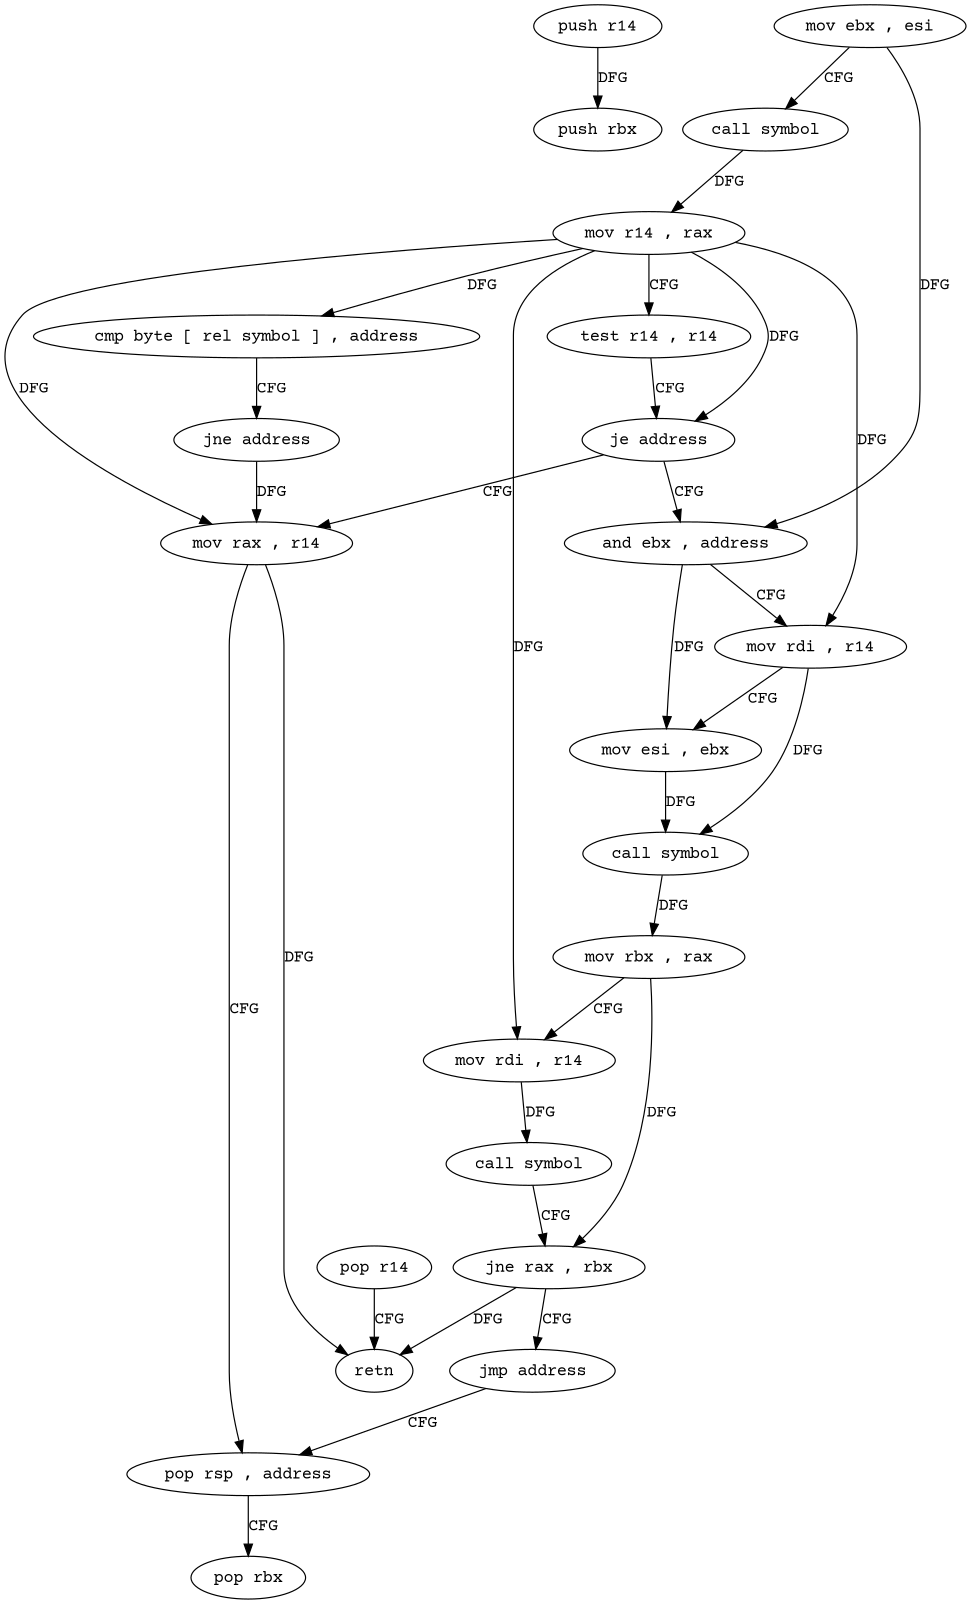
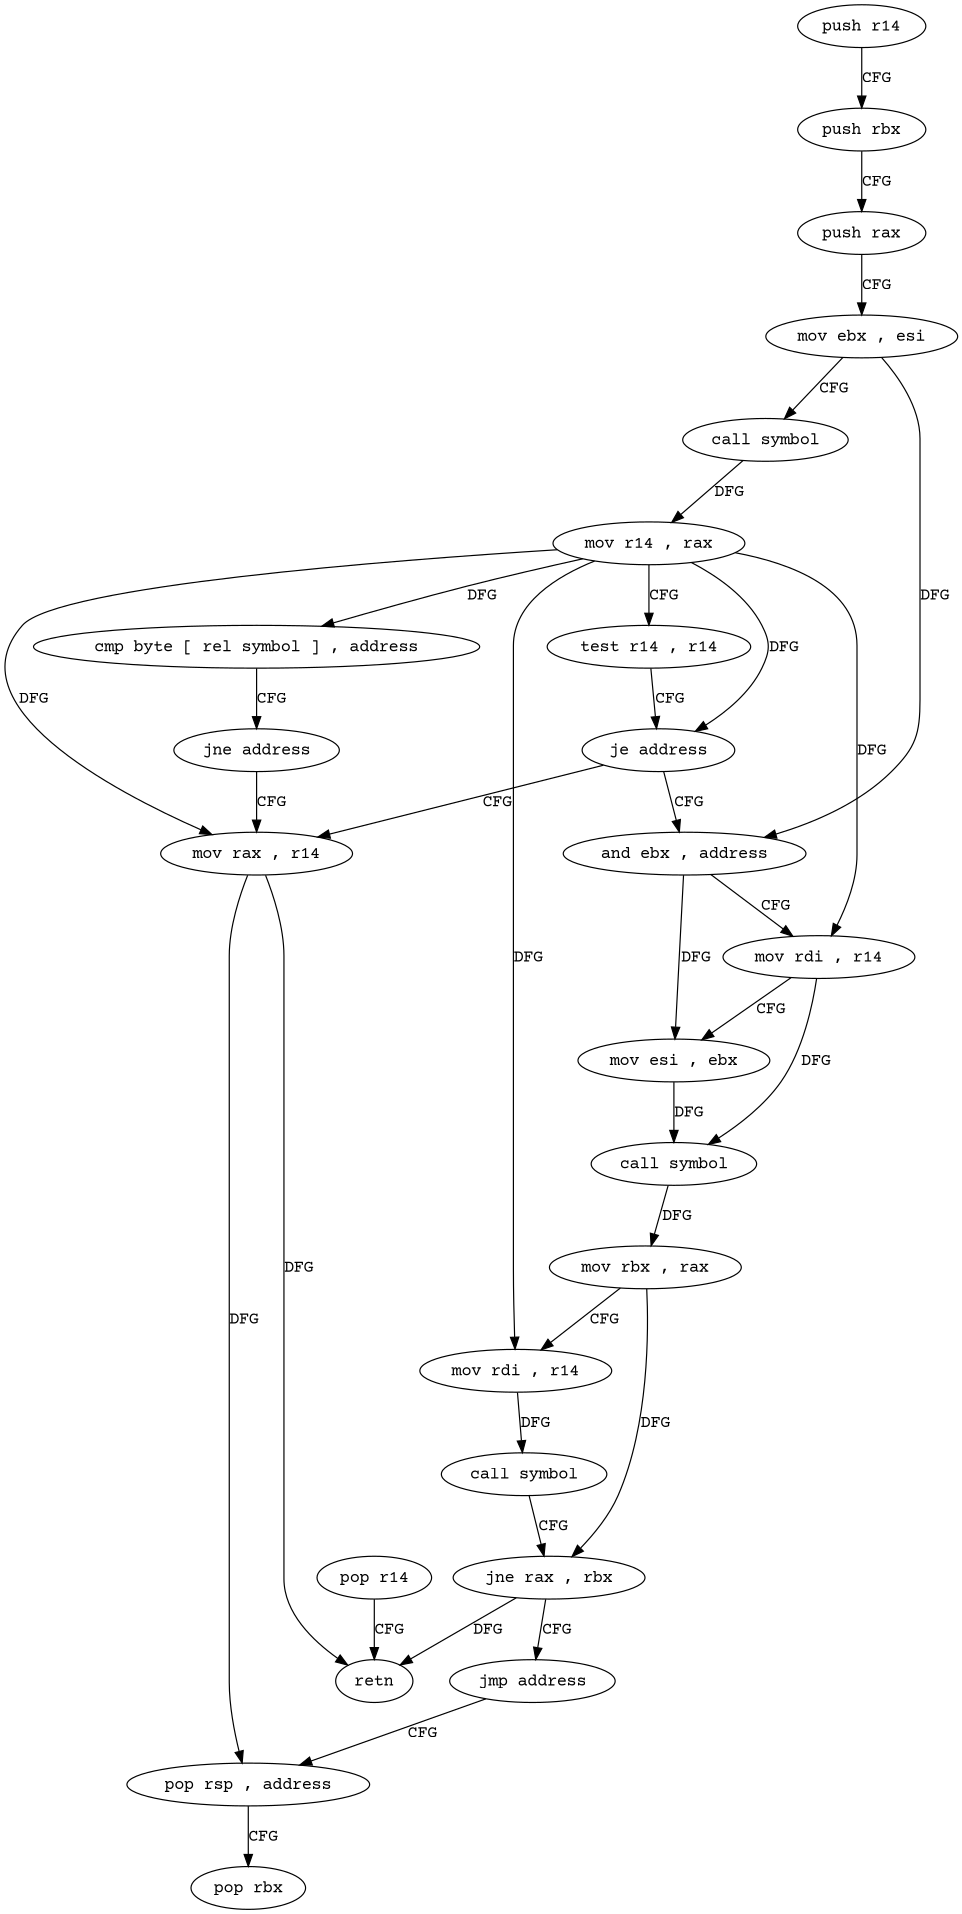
(613, 78) -> (877, 78)
none -> (862, 233)
(271, 492) -> (271, 802)
(244, 1009) -> (244, 1319)
